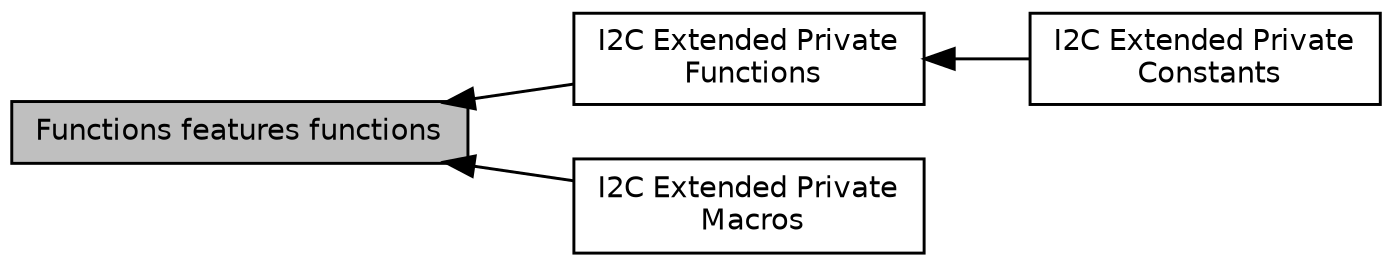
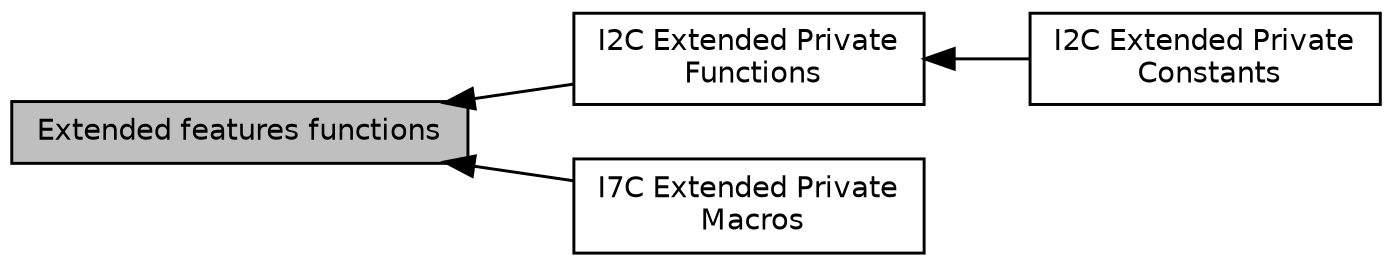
(240, 132) -> (240, 132)
(749, 206) -> (749, 206)
